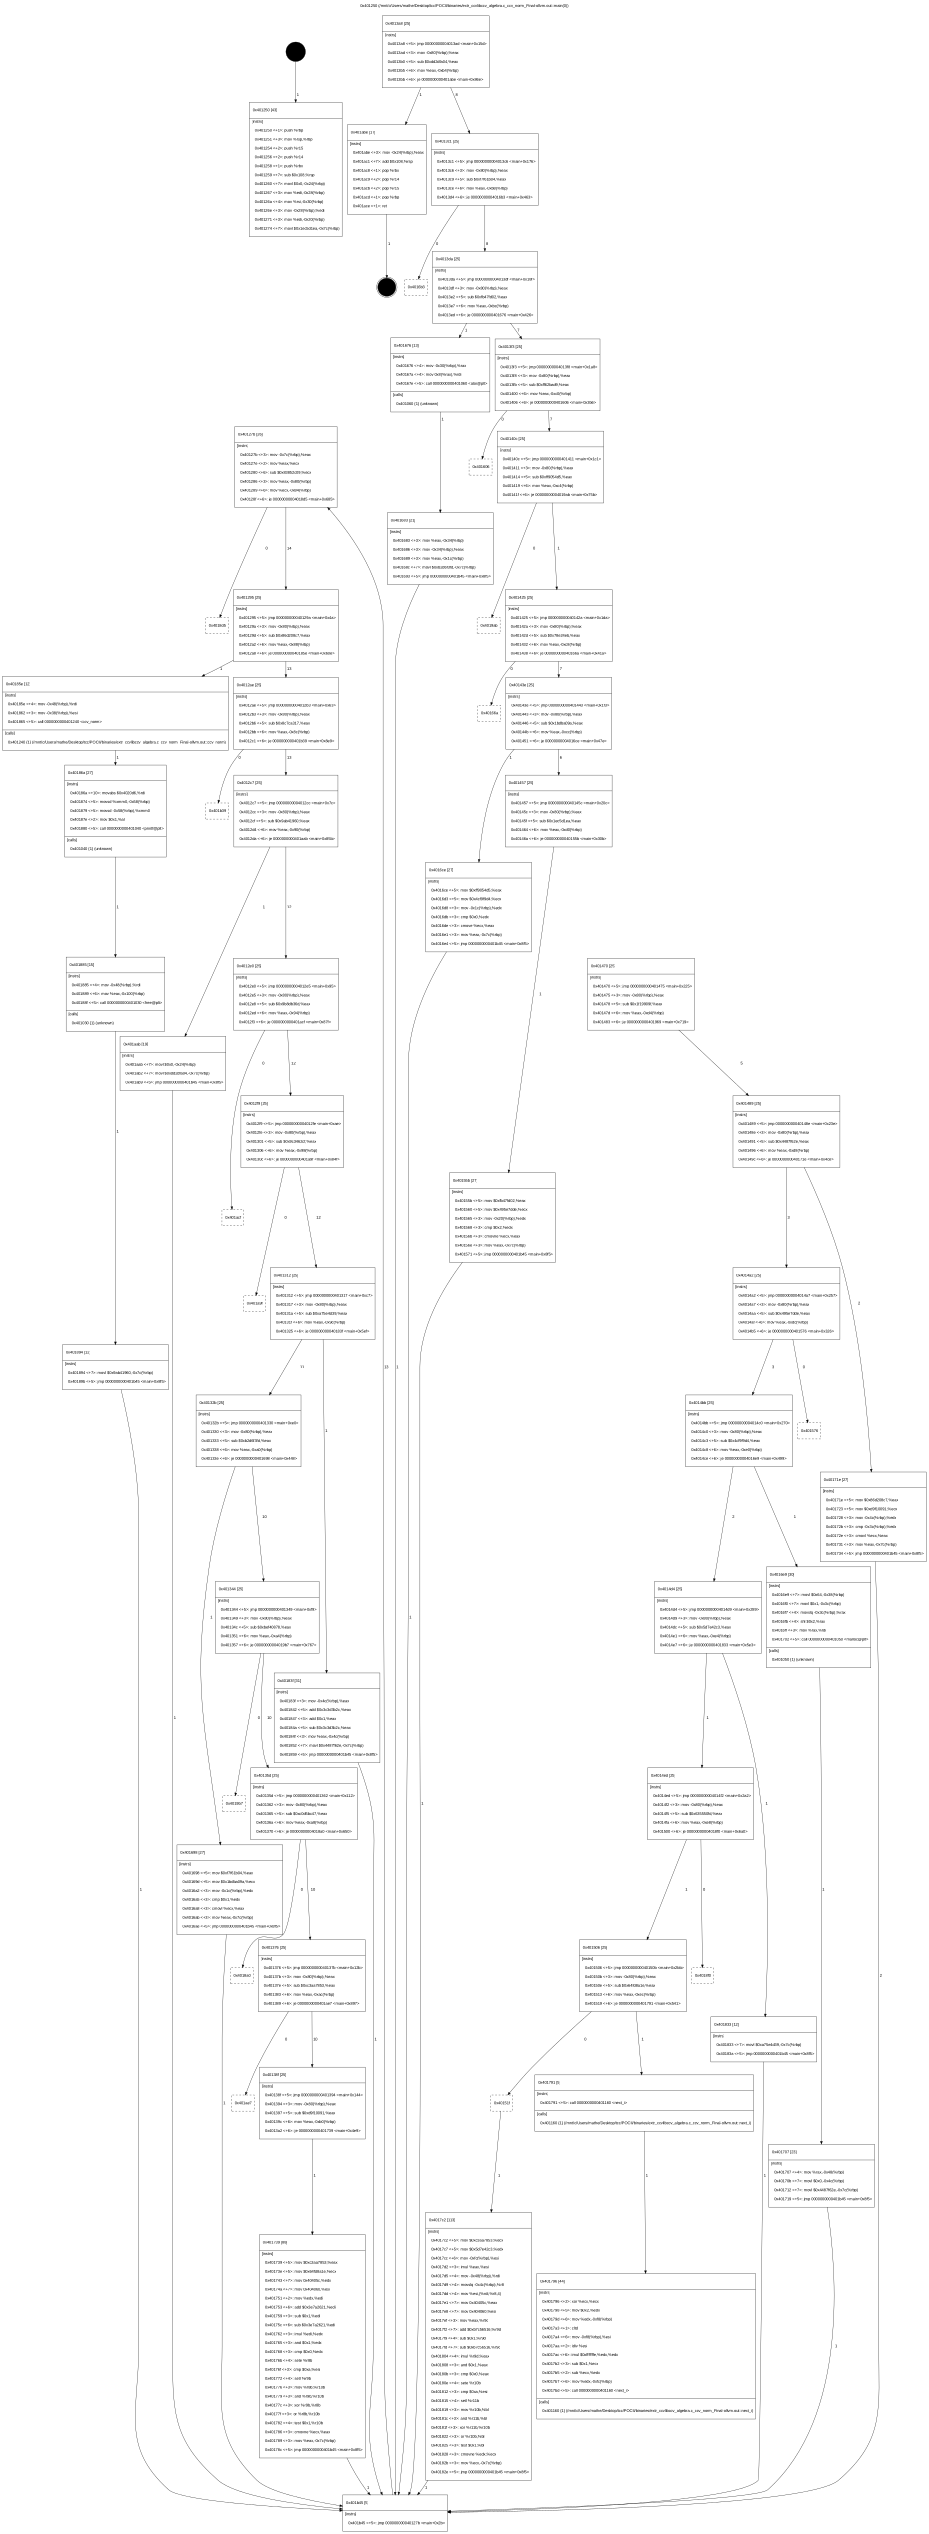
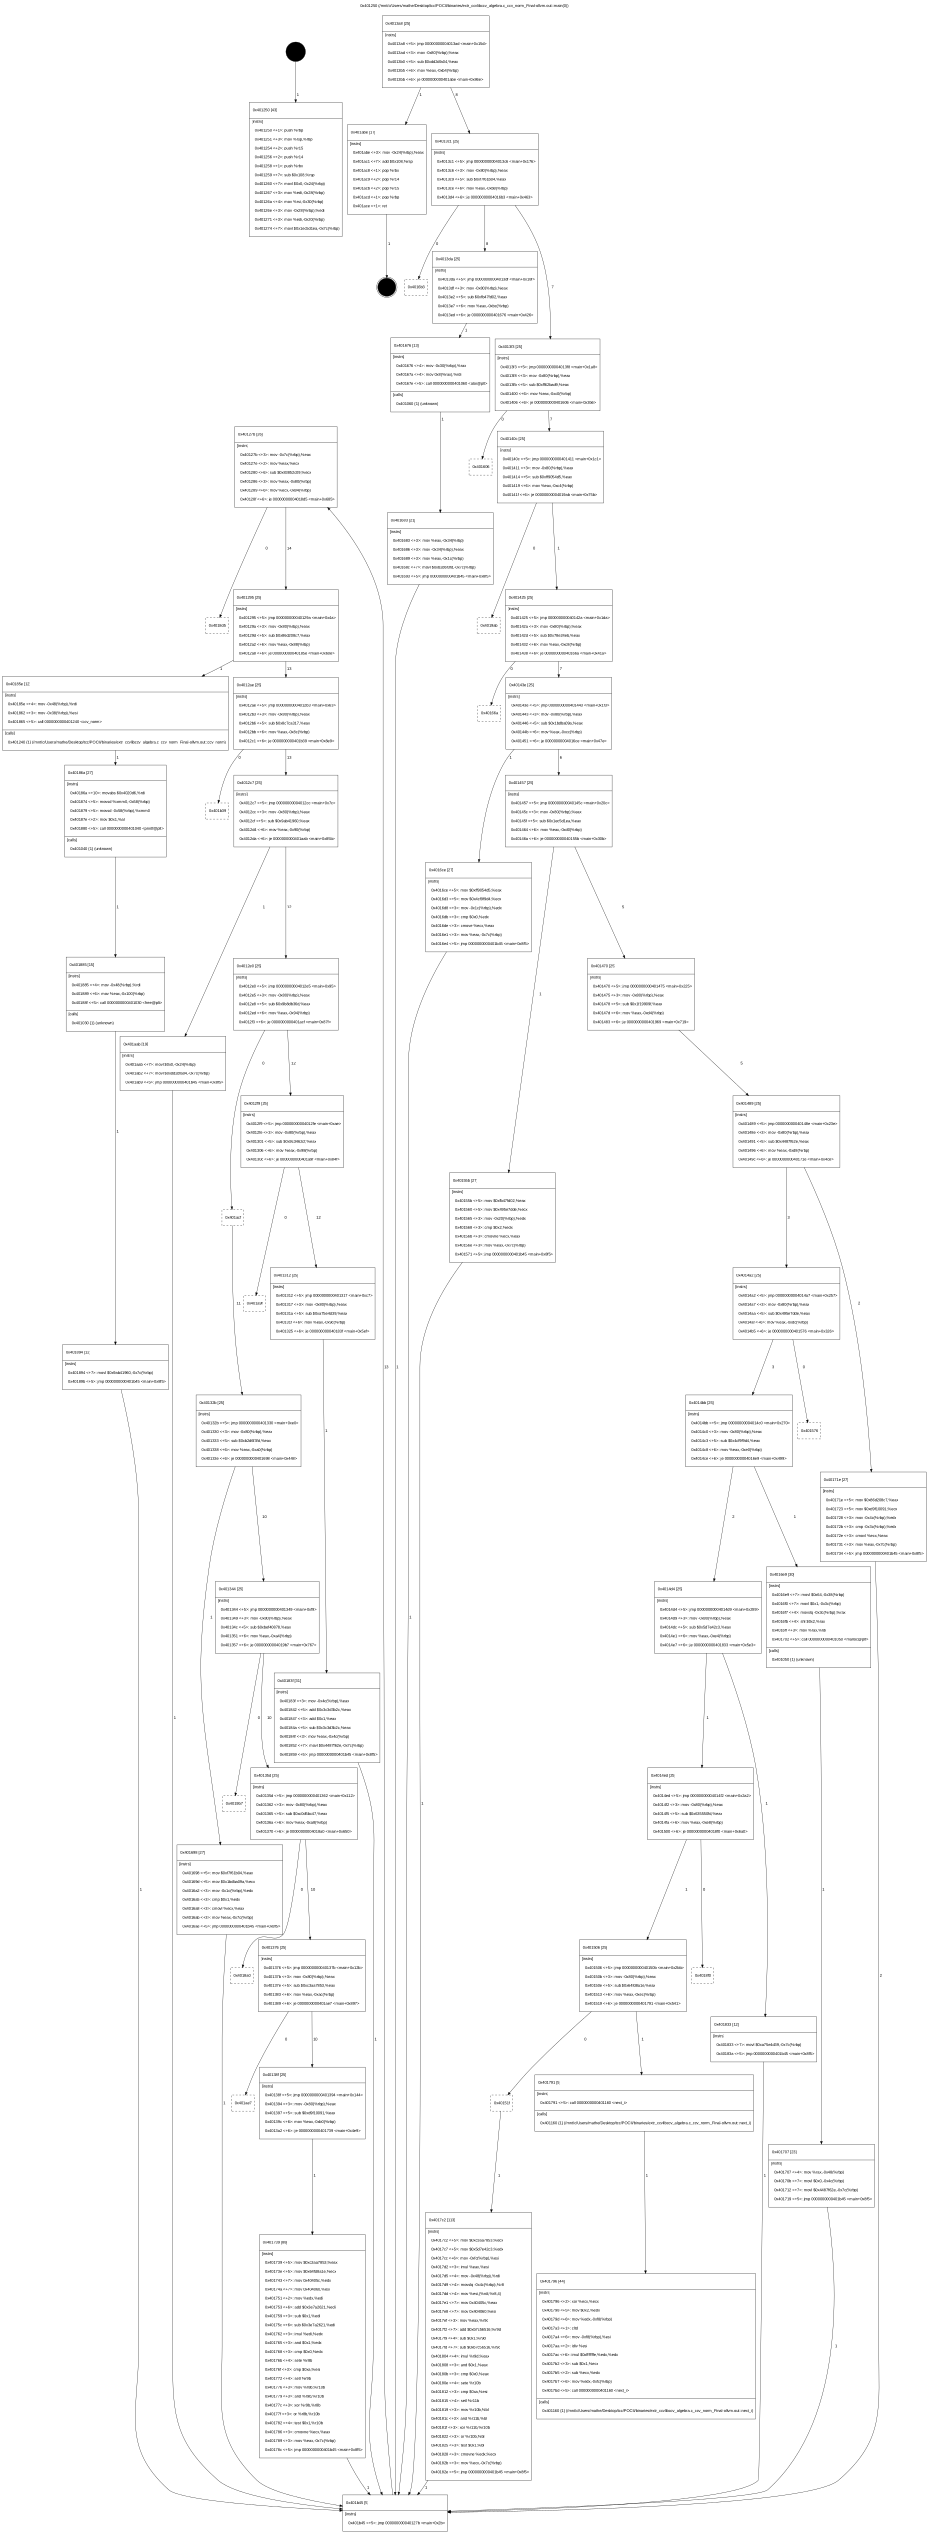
(515, 330) -> (545, 267)
none -> (599, 901)
(286, 1366) -> (233, 1309)
